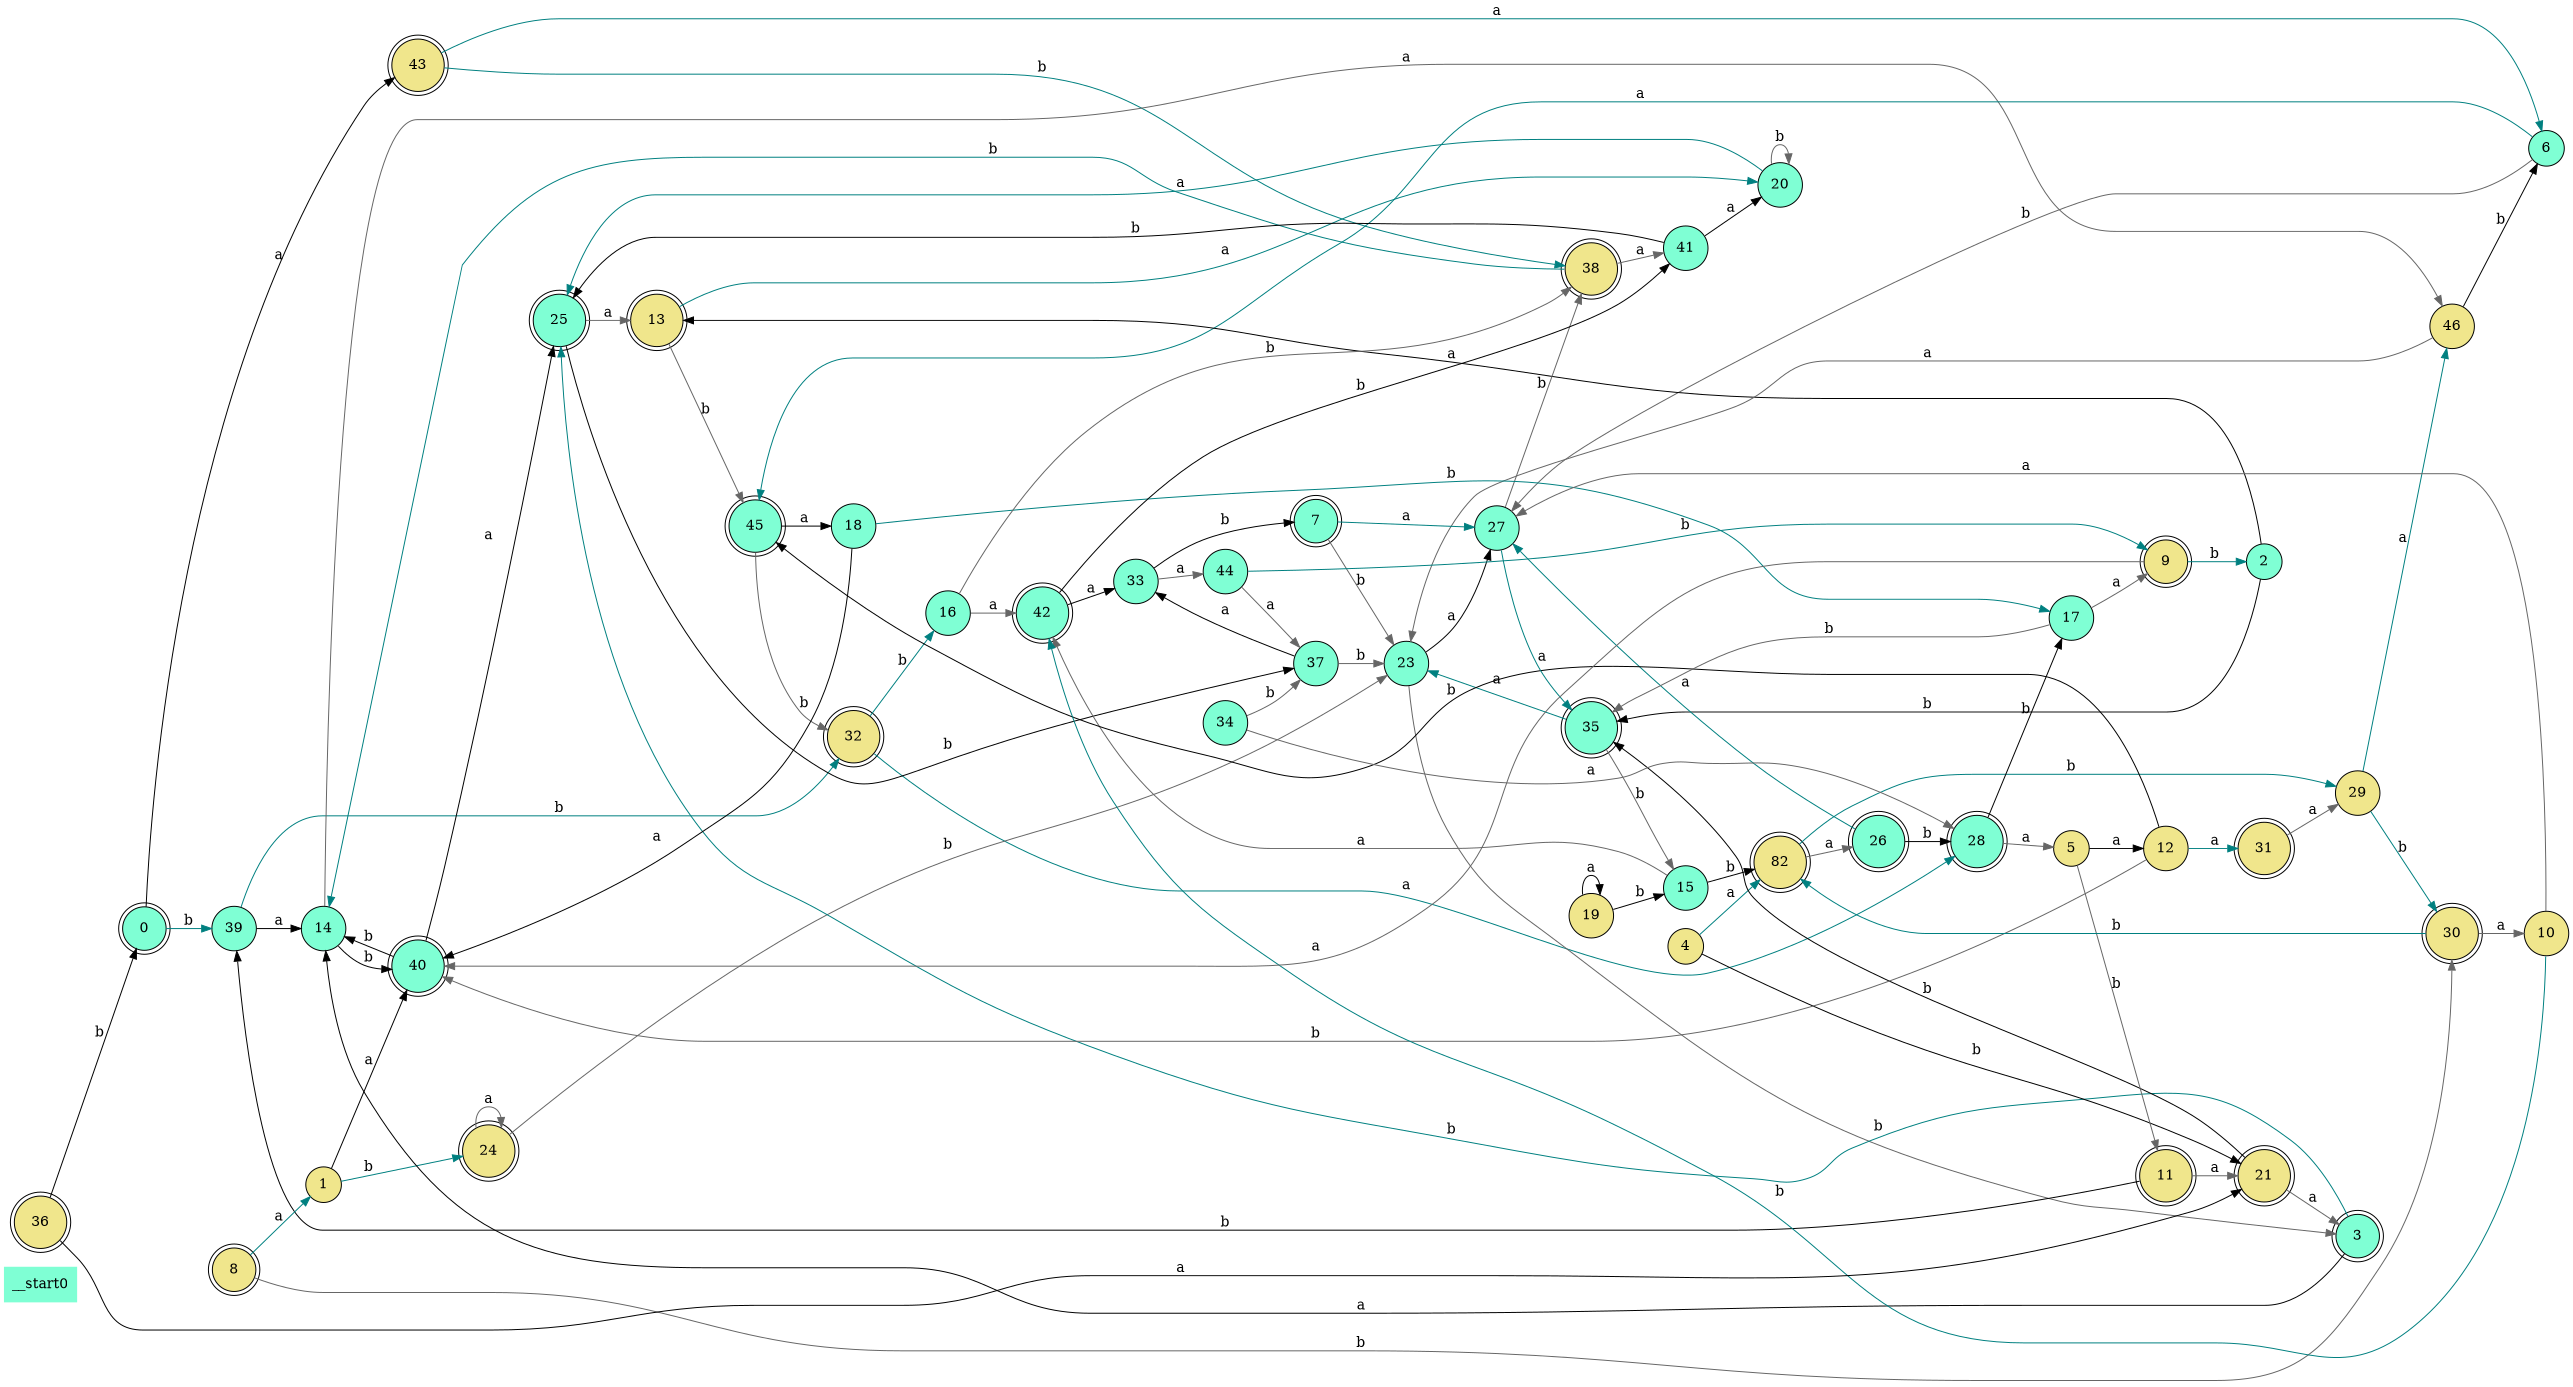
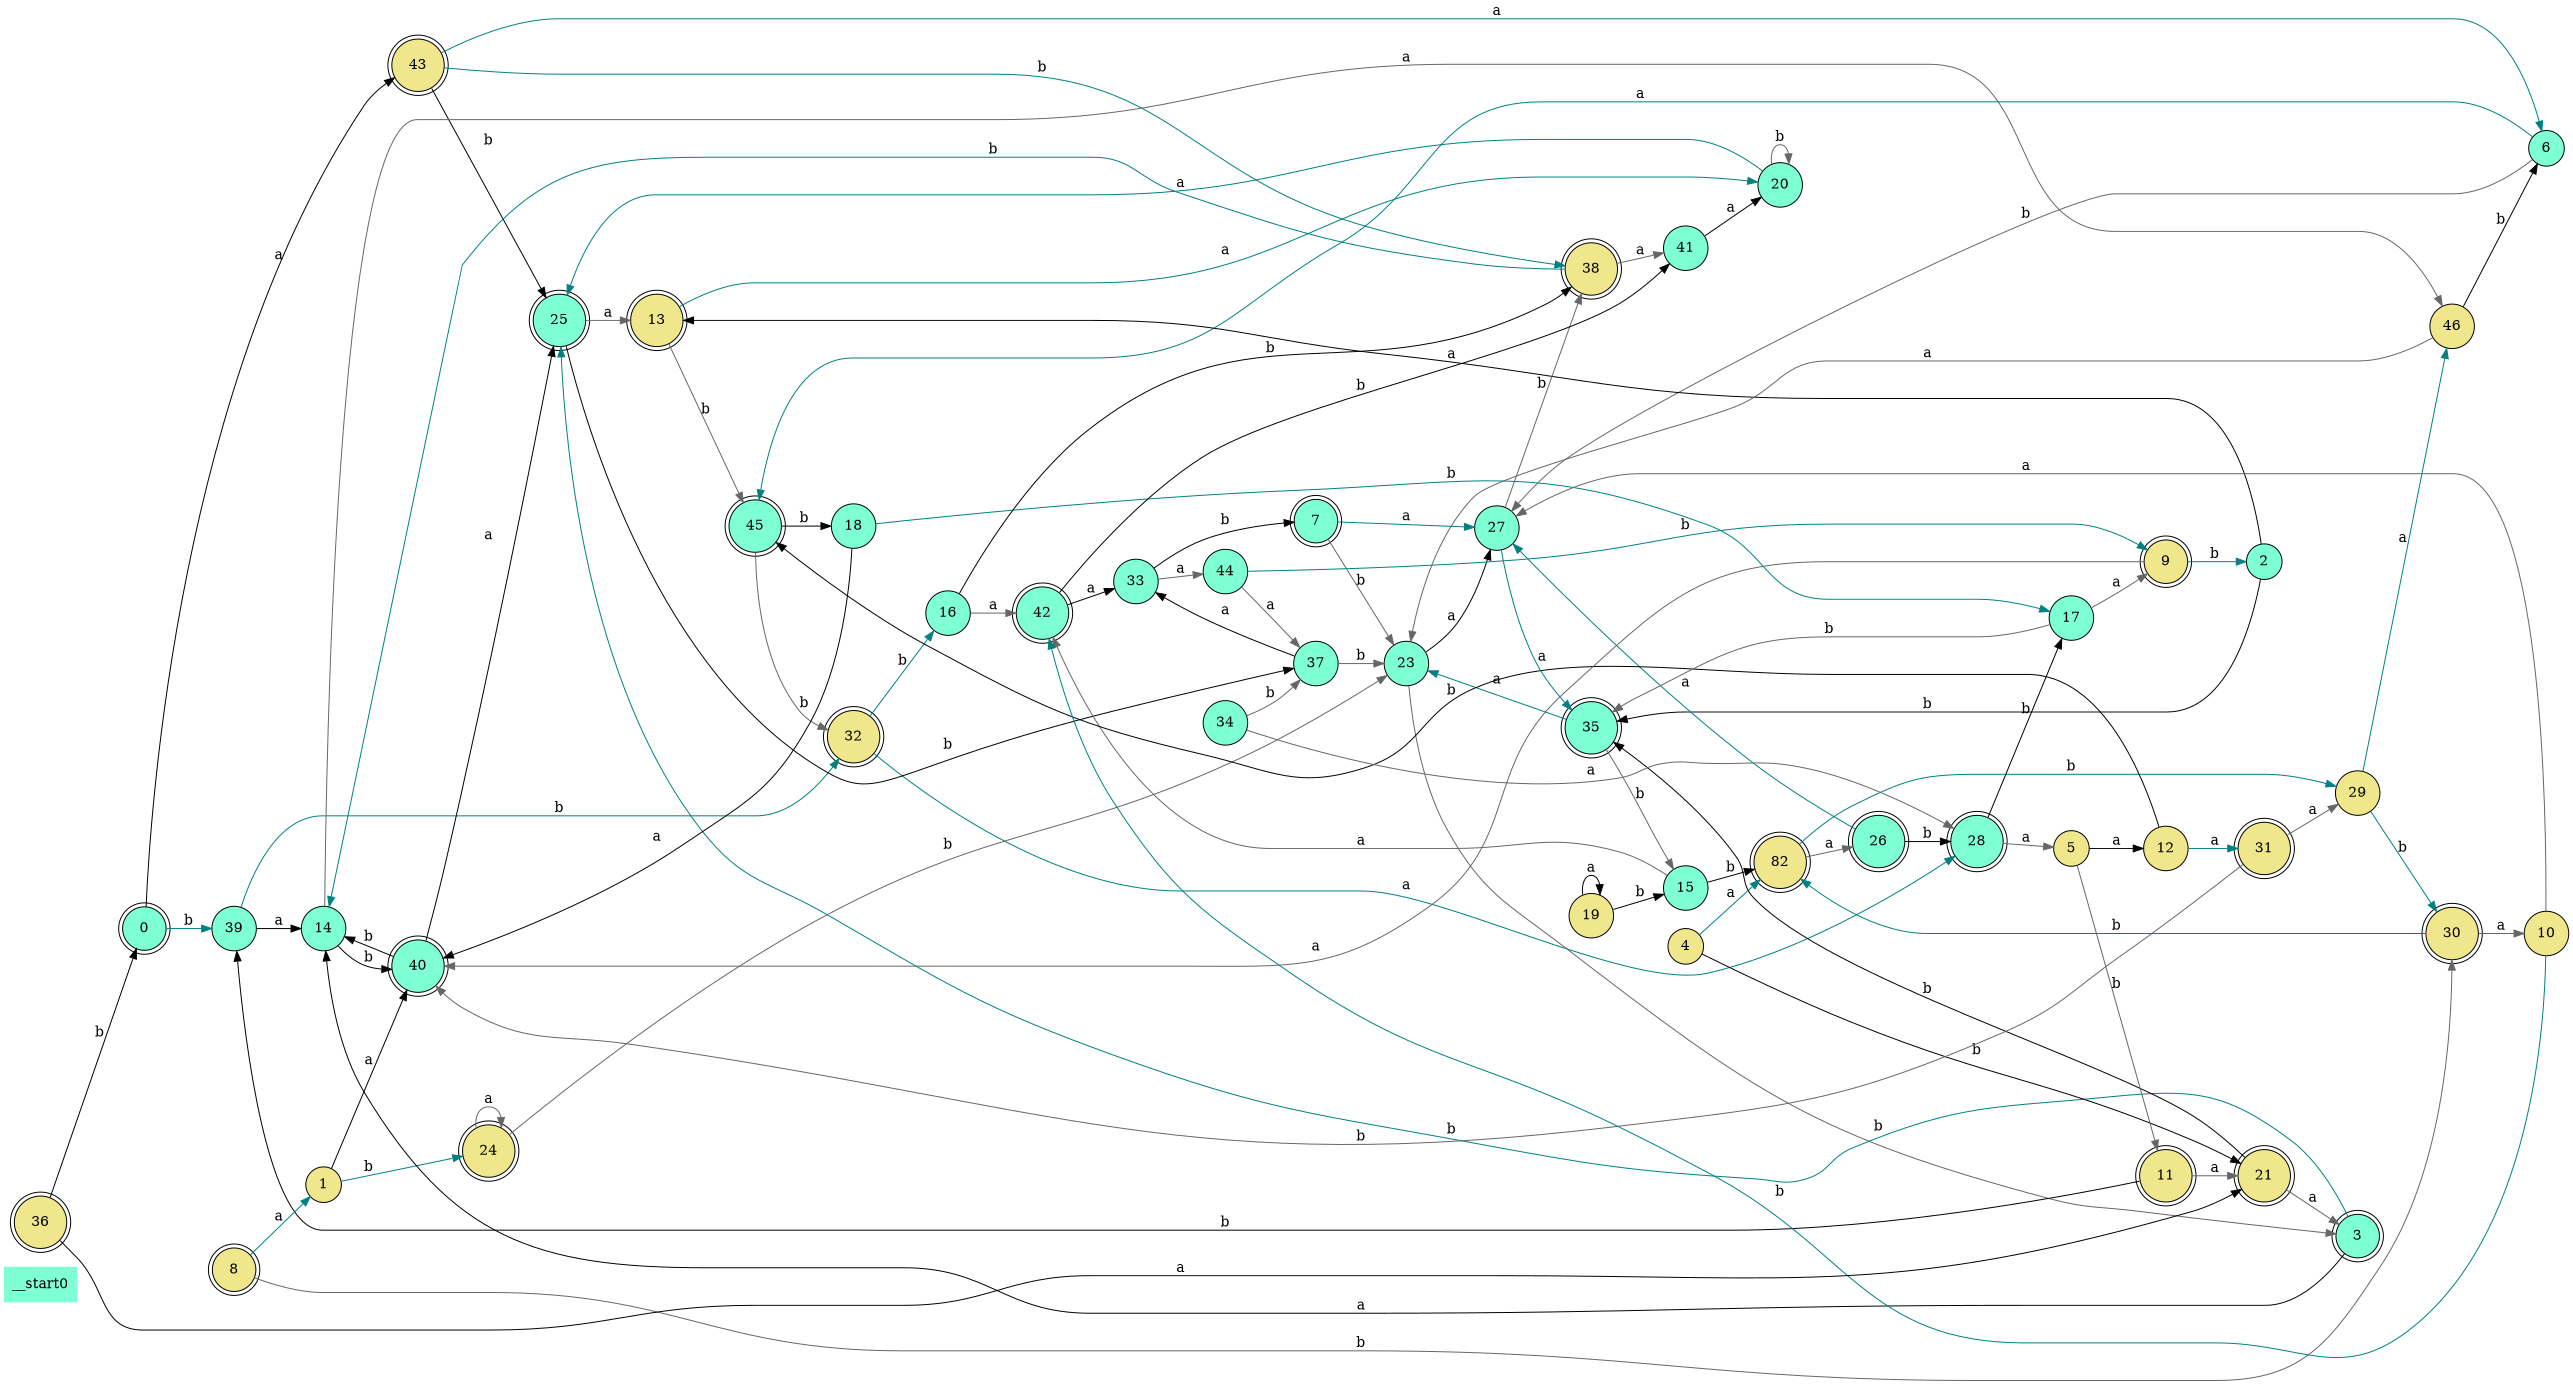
(1113, 237) -> (486, 189)
(1219, 366) -> (1219, 366)
(804, 519) -> (804, 519)
(1312, 1041) -> (1368, 1144)
